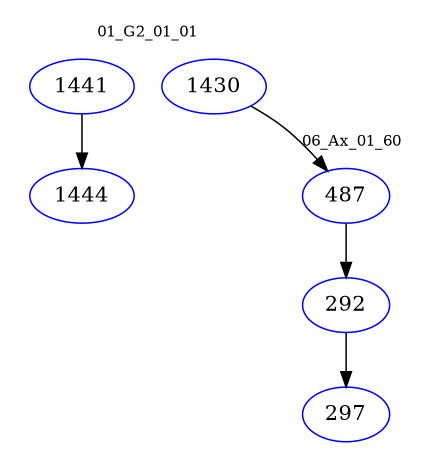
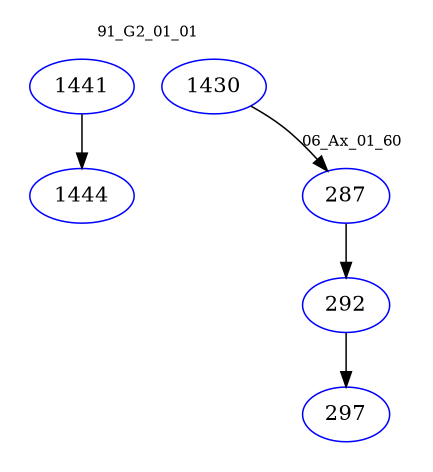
(148, 33) -> (148, 33)
(346, 196) -> (346, 196)
